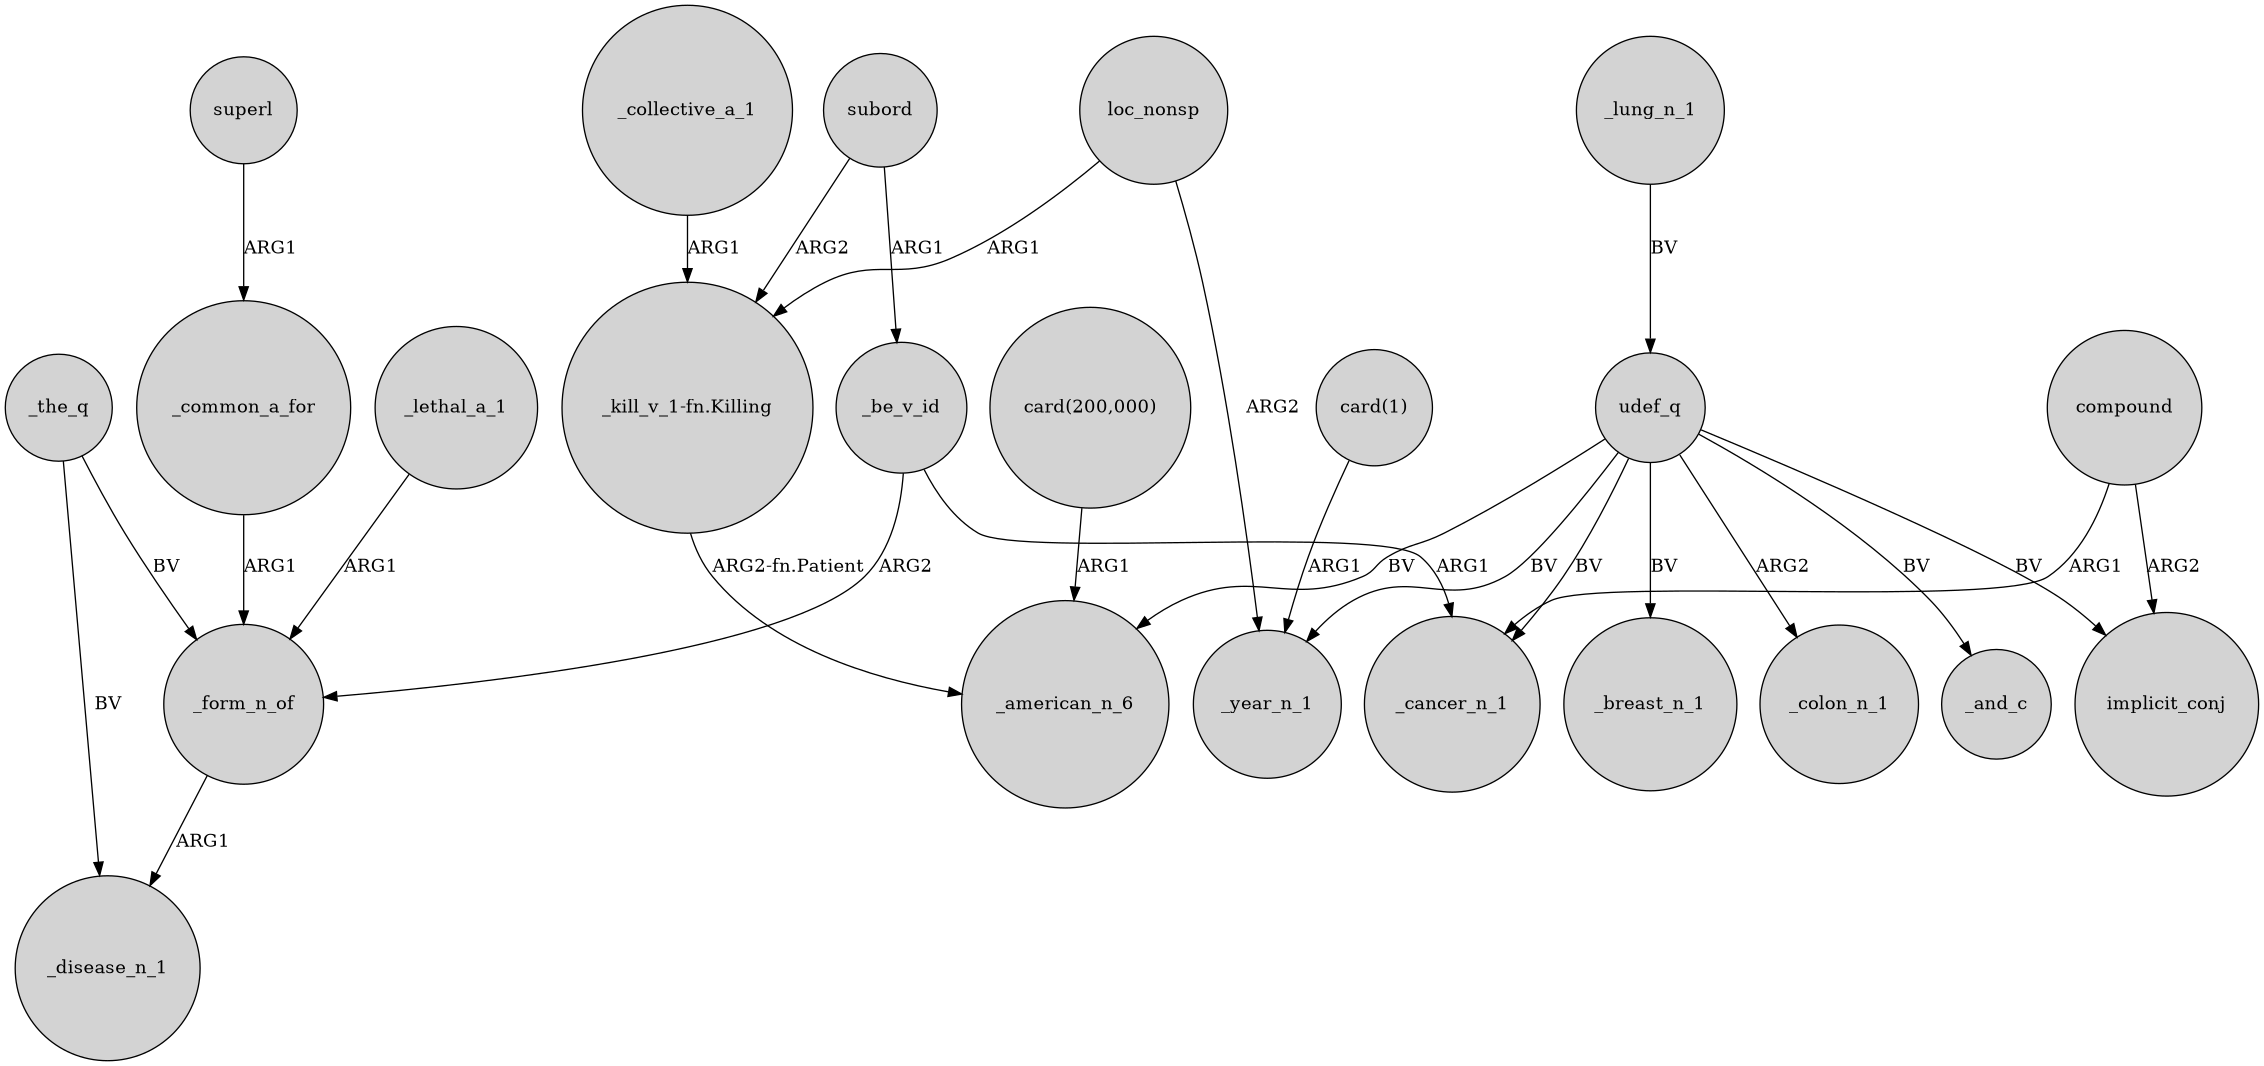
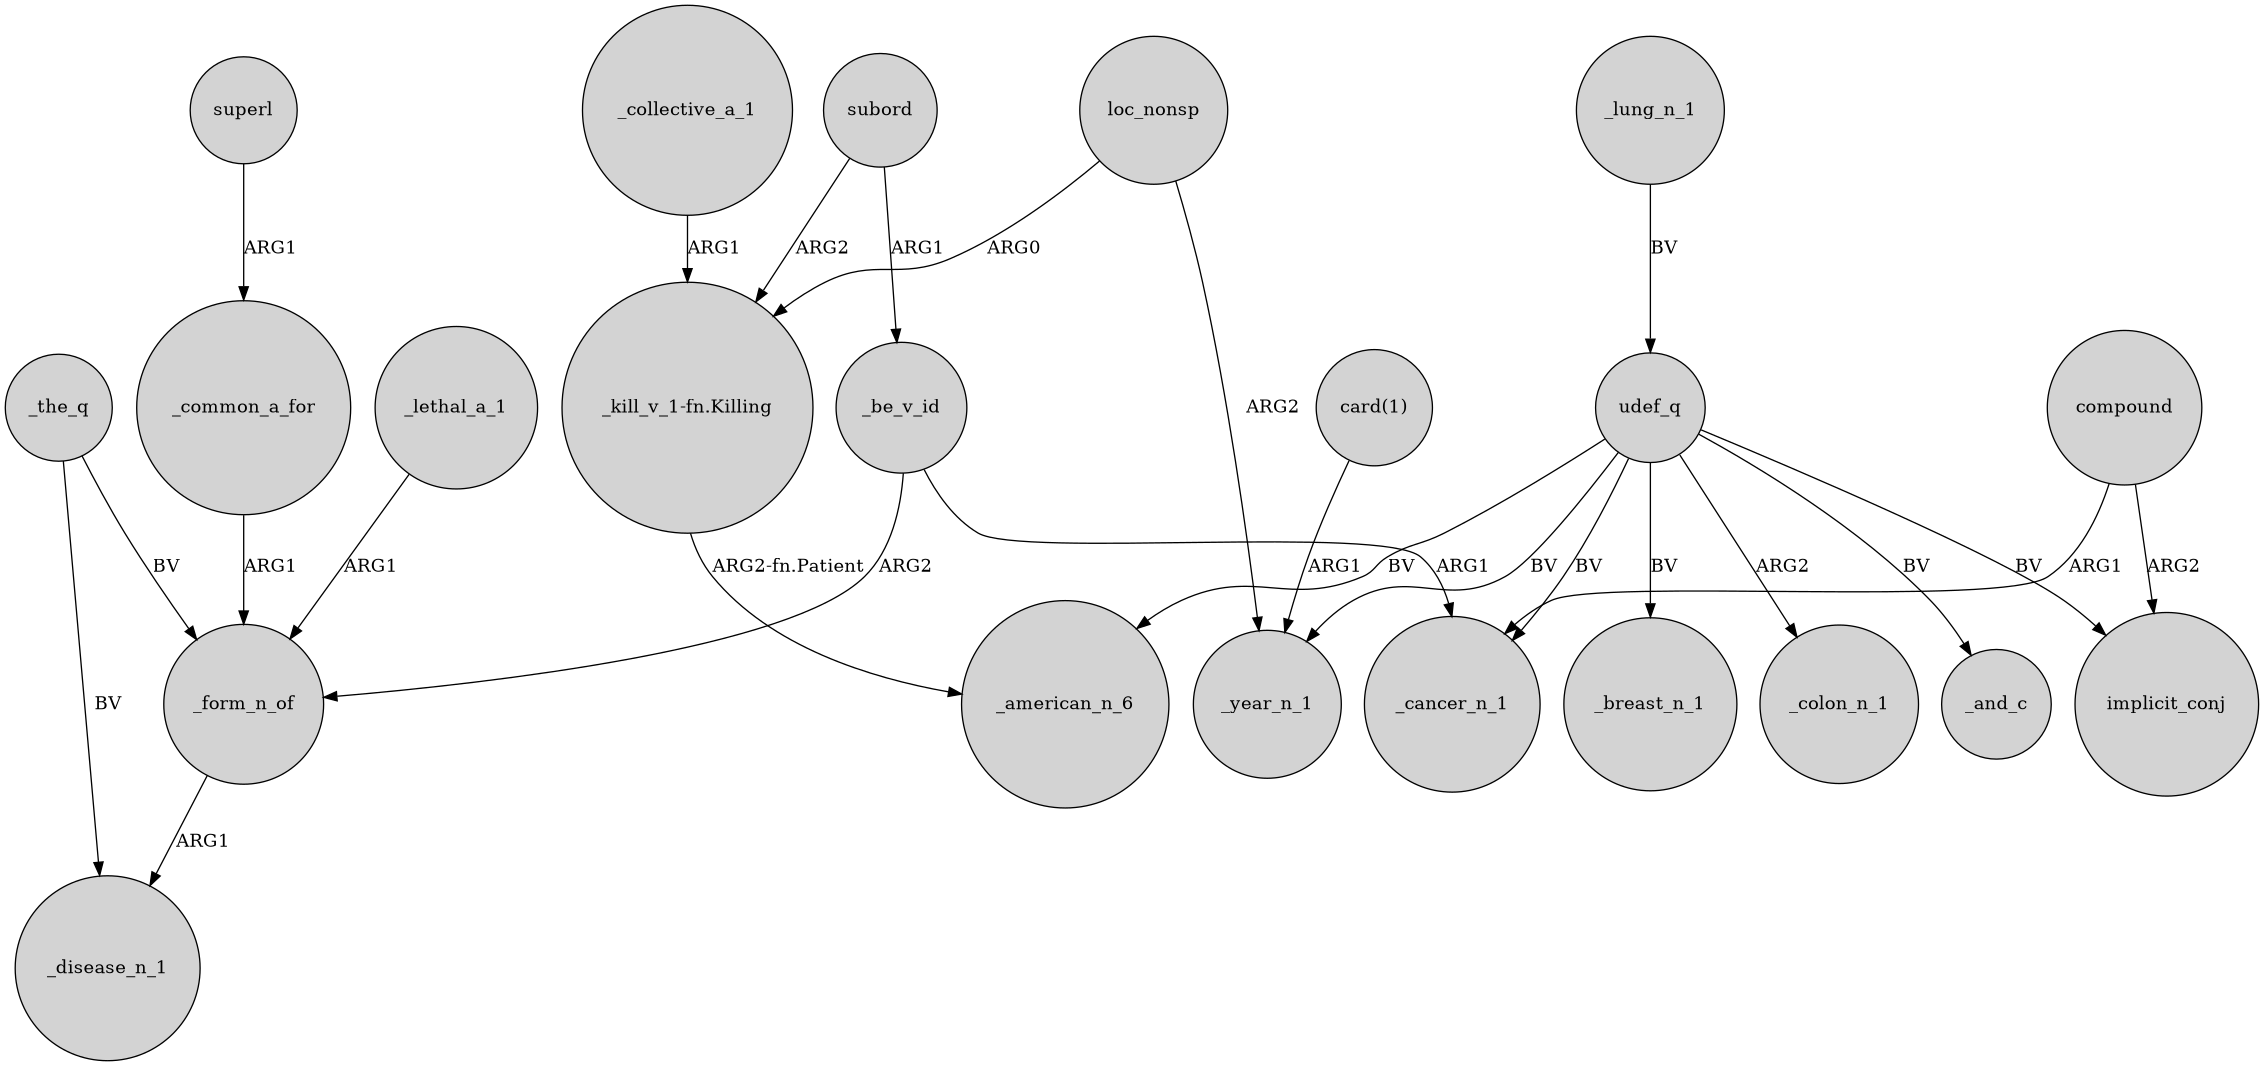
(1014, 249) -> (1014, 249)
(1090, 408) -> none
